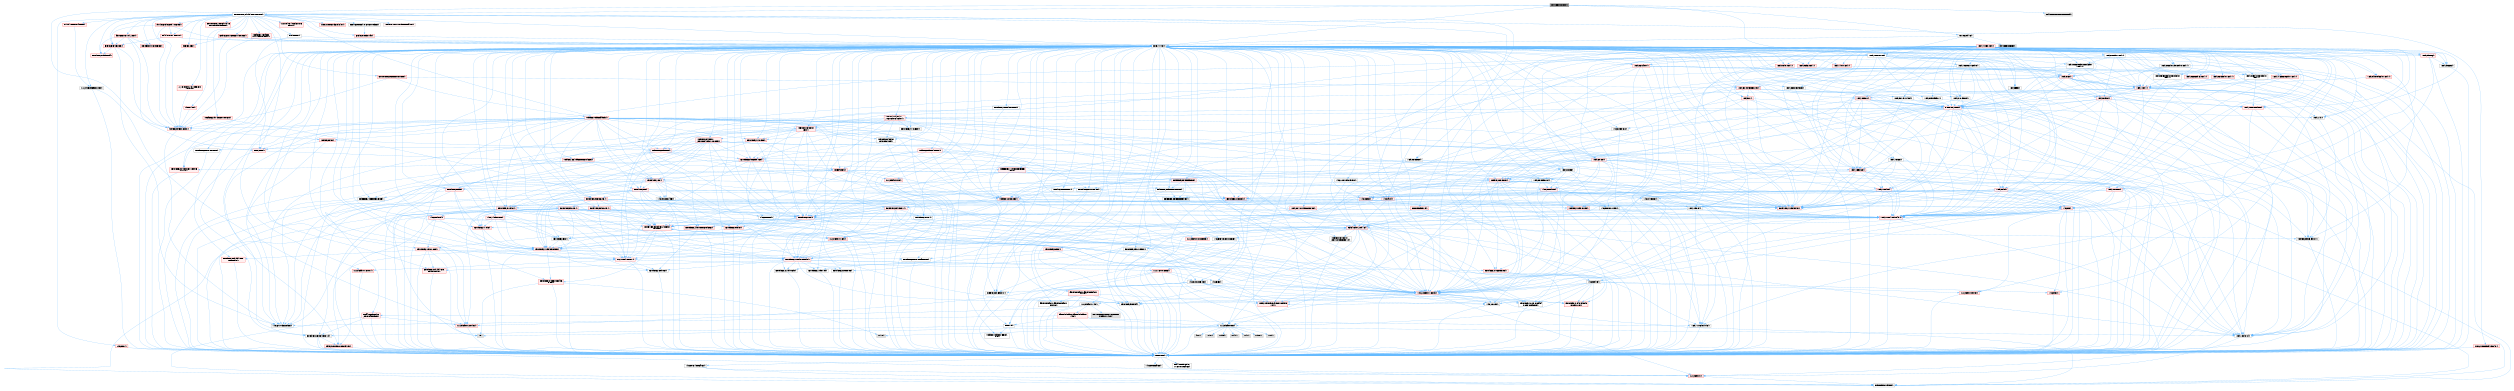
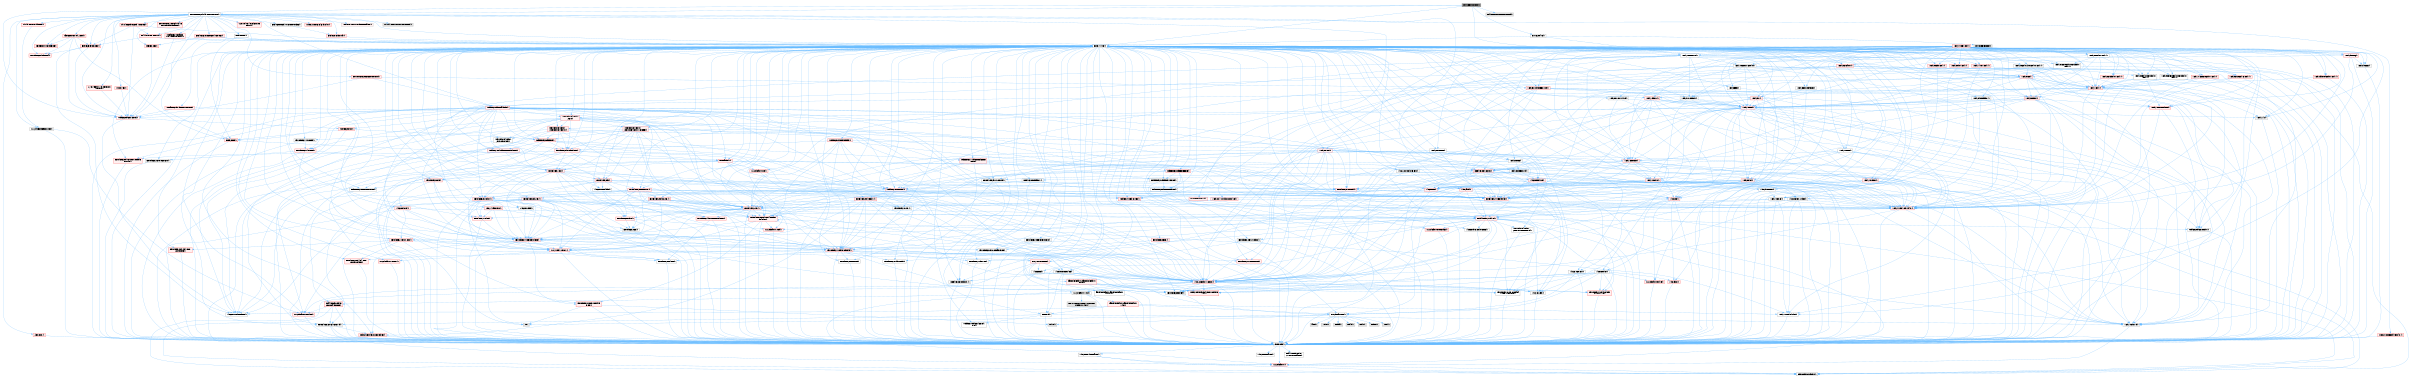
none -> (398, 25)
(1952, 108) -> (1748, 108)
(851, 124) -> (565, 123)
